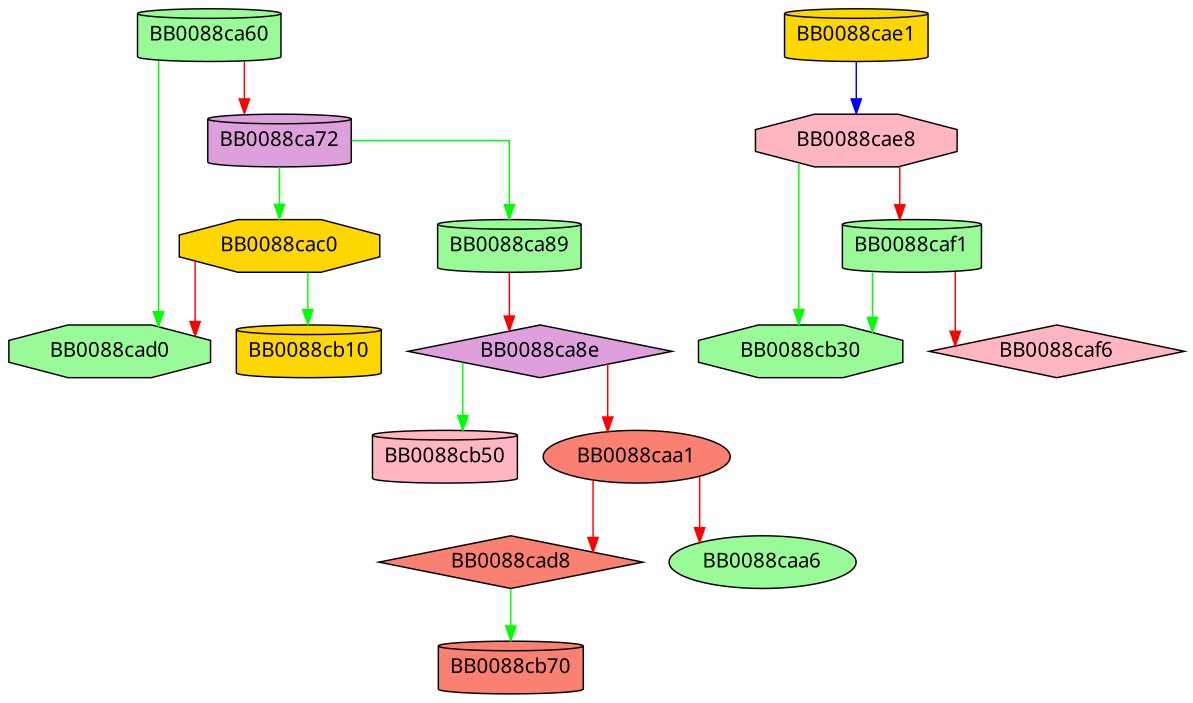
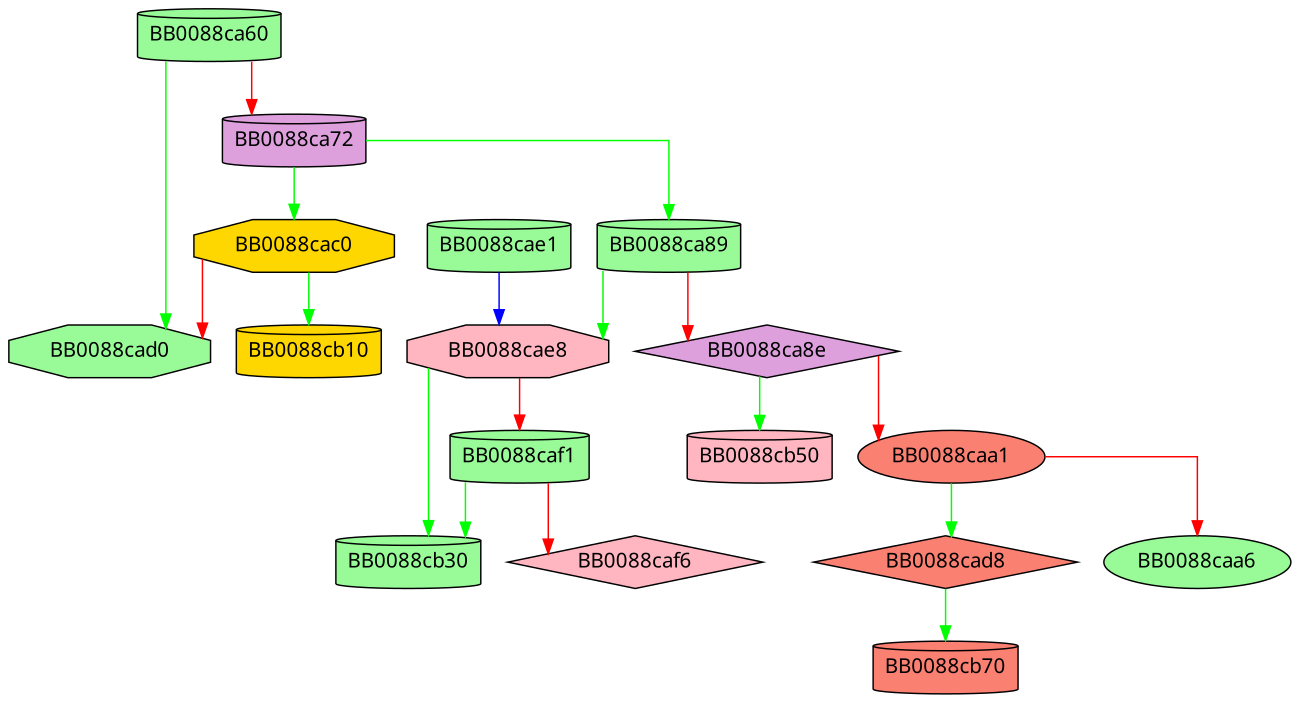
(856, 35) -> (499, 246)
none -> (603, 297)
(801, 351) -> (408, 562)
(593, 509) -> (951, 503)
